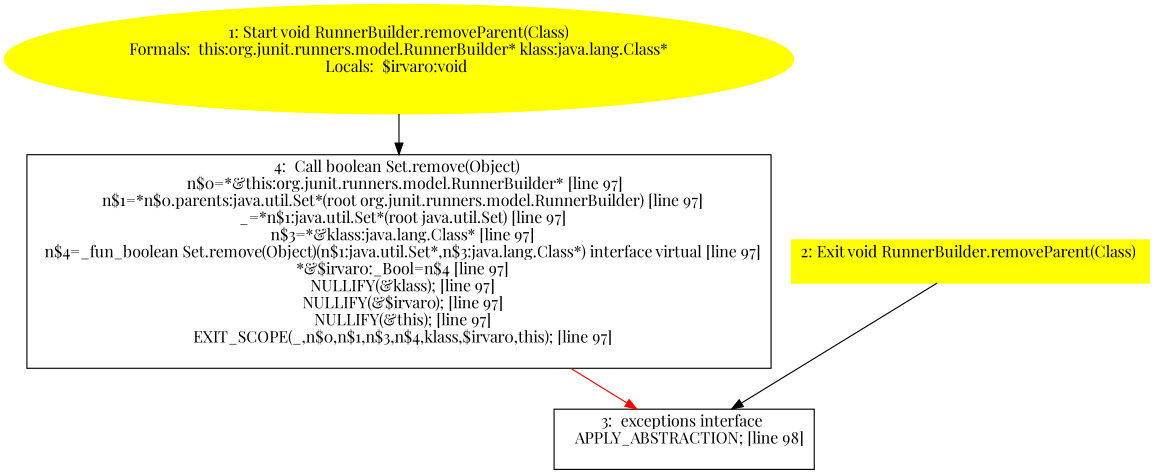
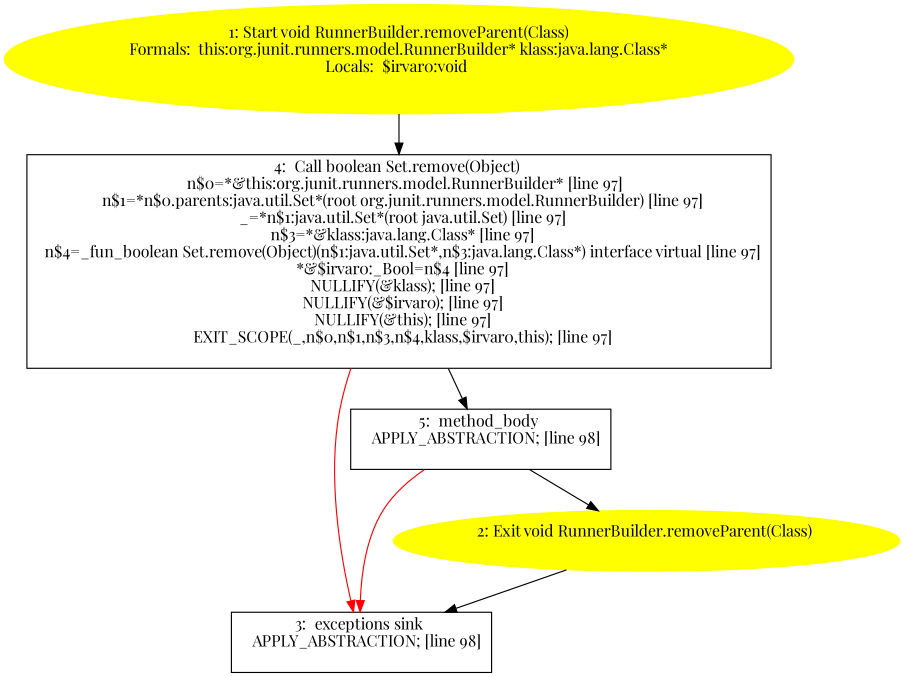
(970, 261) -> (647, 541)
none -> (481, 439)
(684, 439) -> (361, 642)
